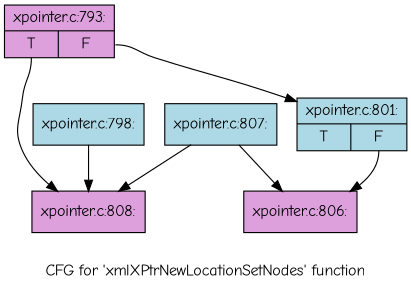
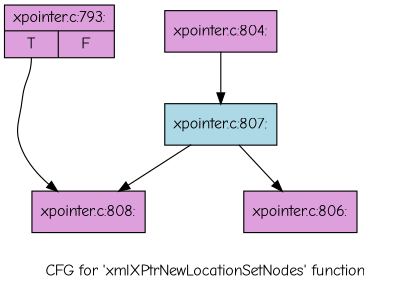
none -> (221, 31)
(89, 124) -> none
(352, 124) -> none
